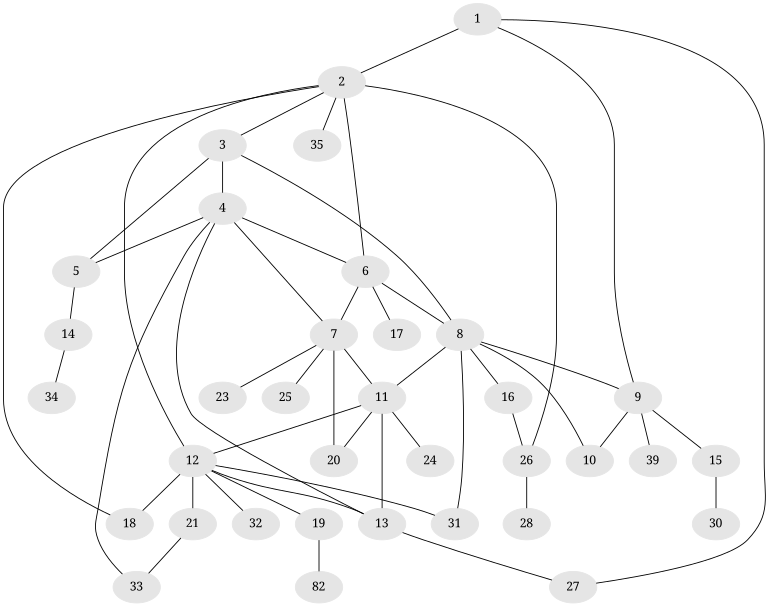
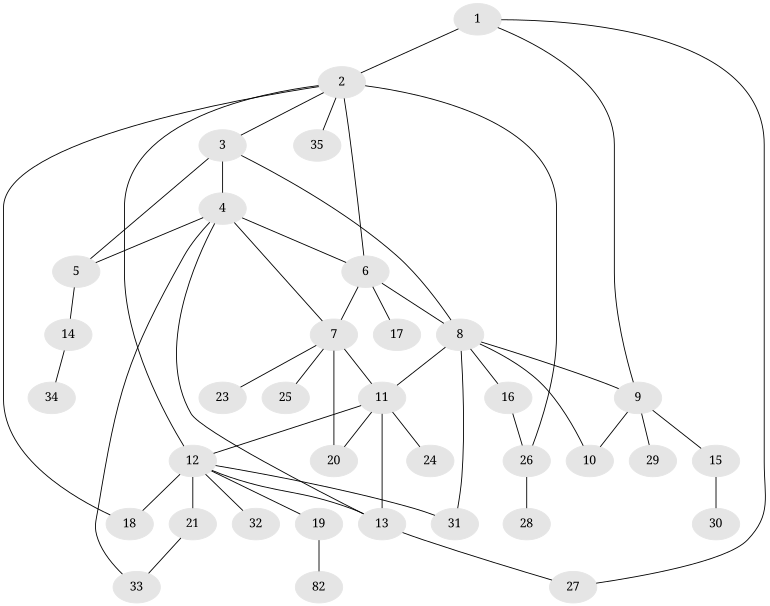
(653, 461) -> (653, 461)
